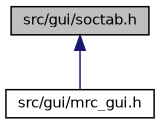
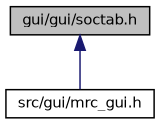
(80, 21) -> (80, 21)
